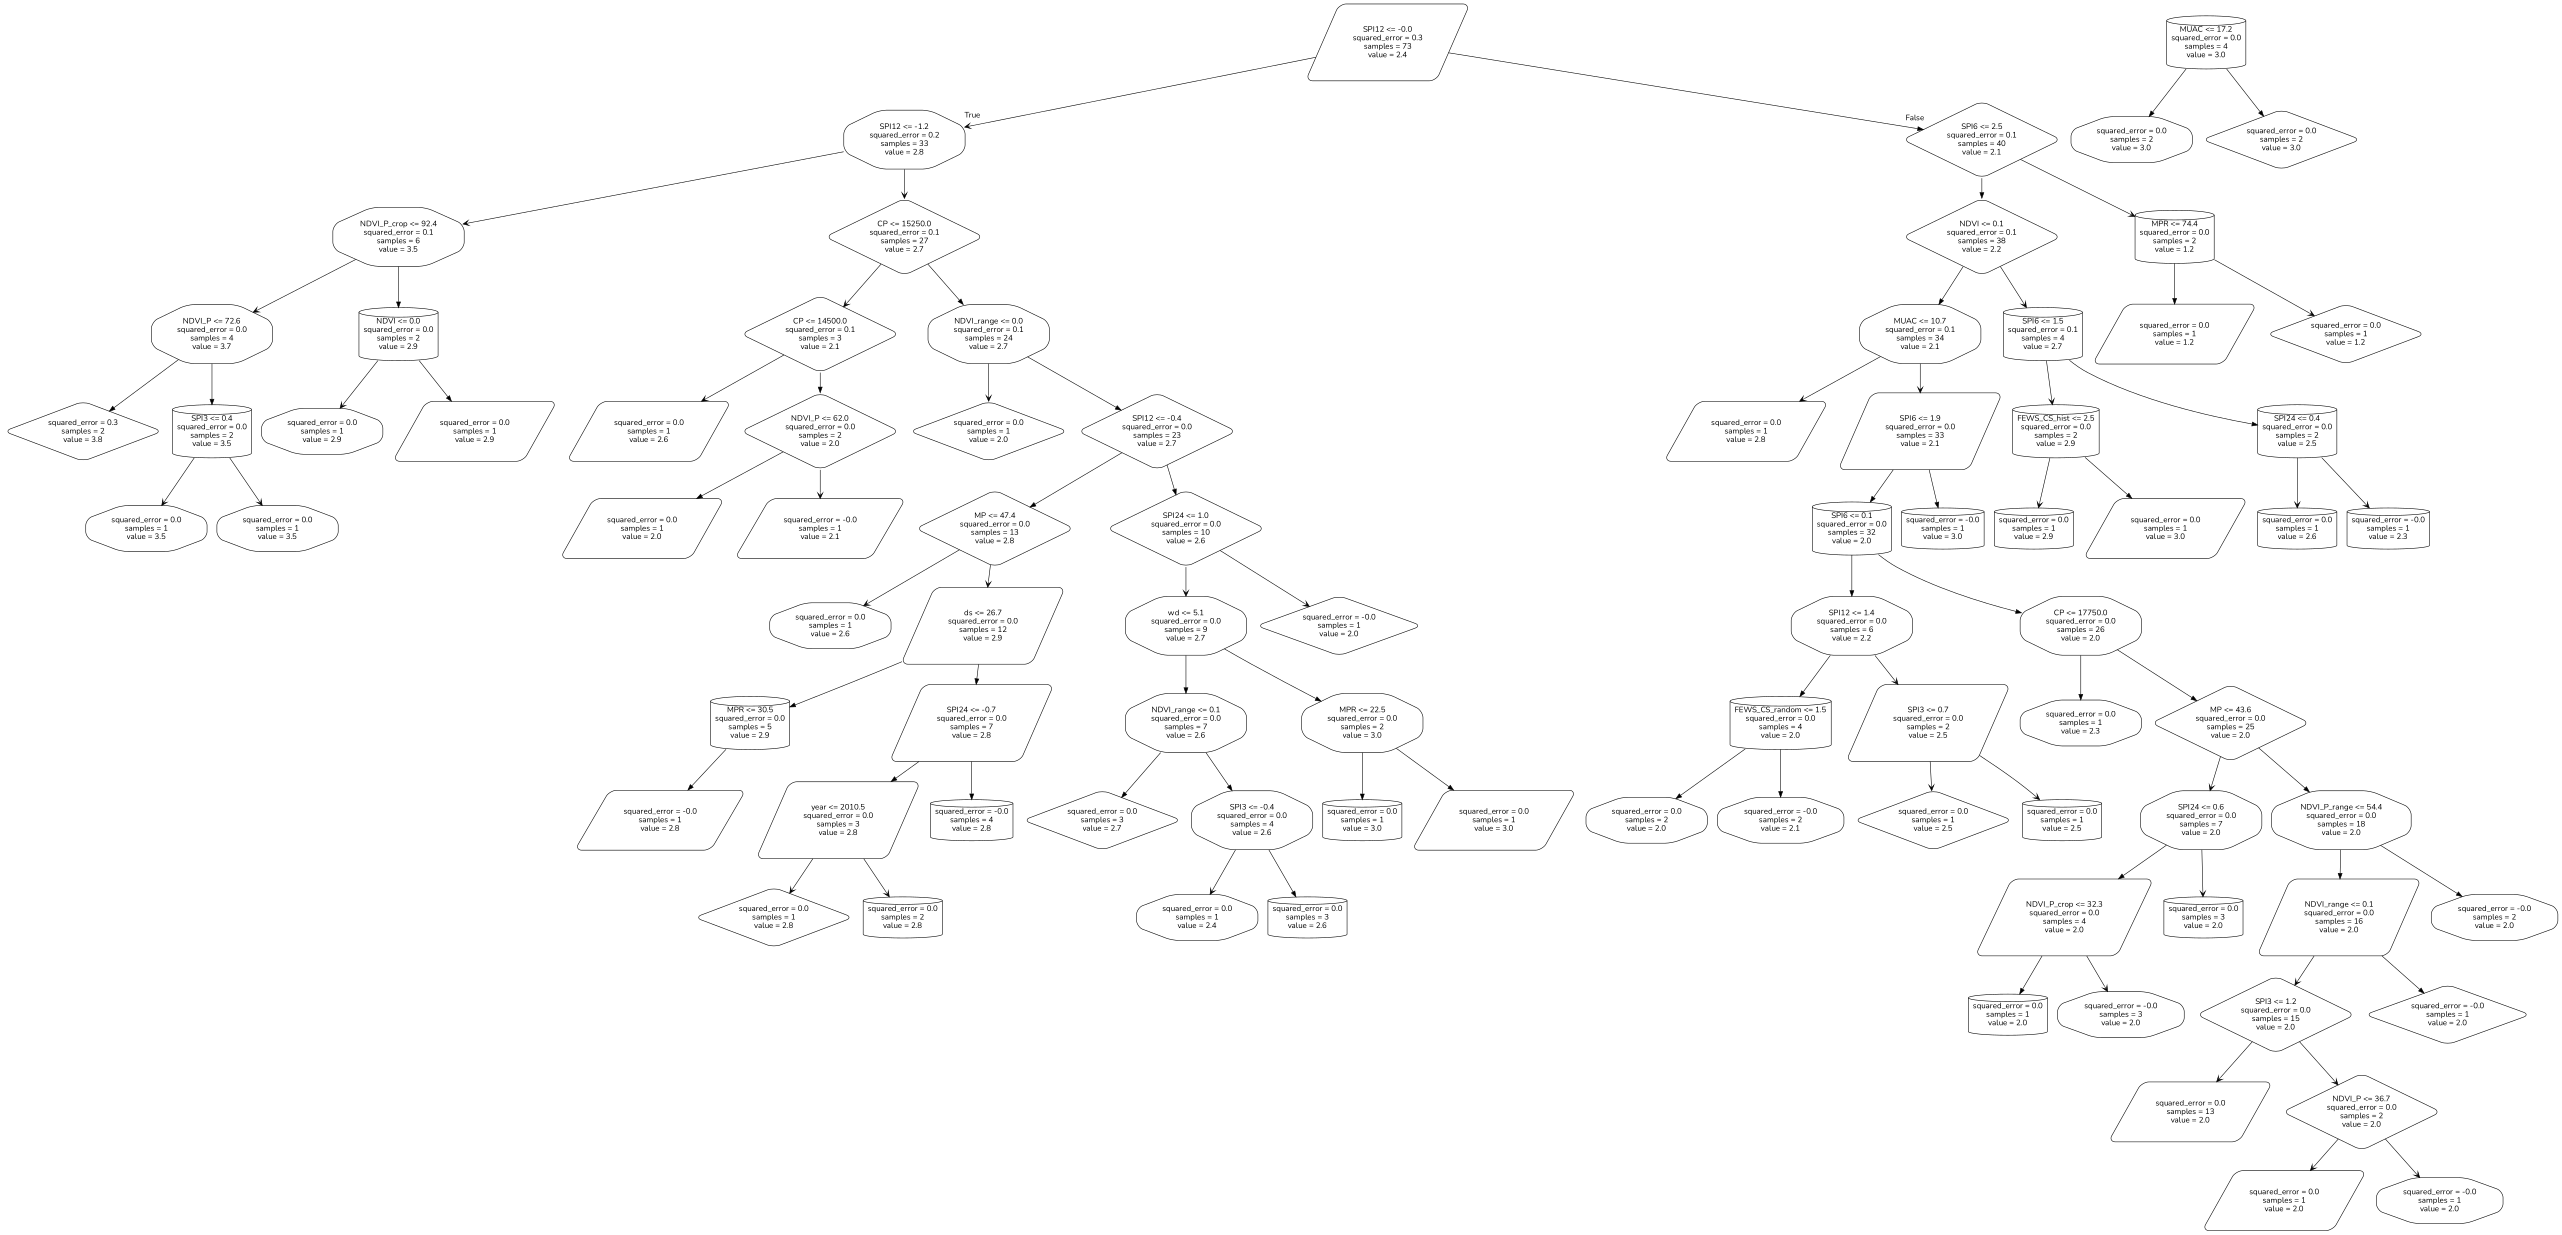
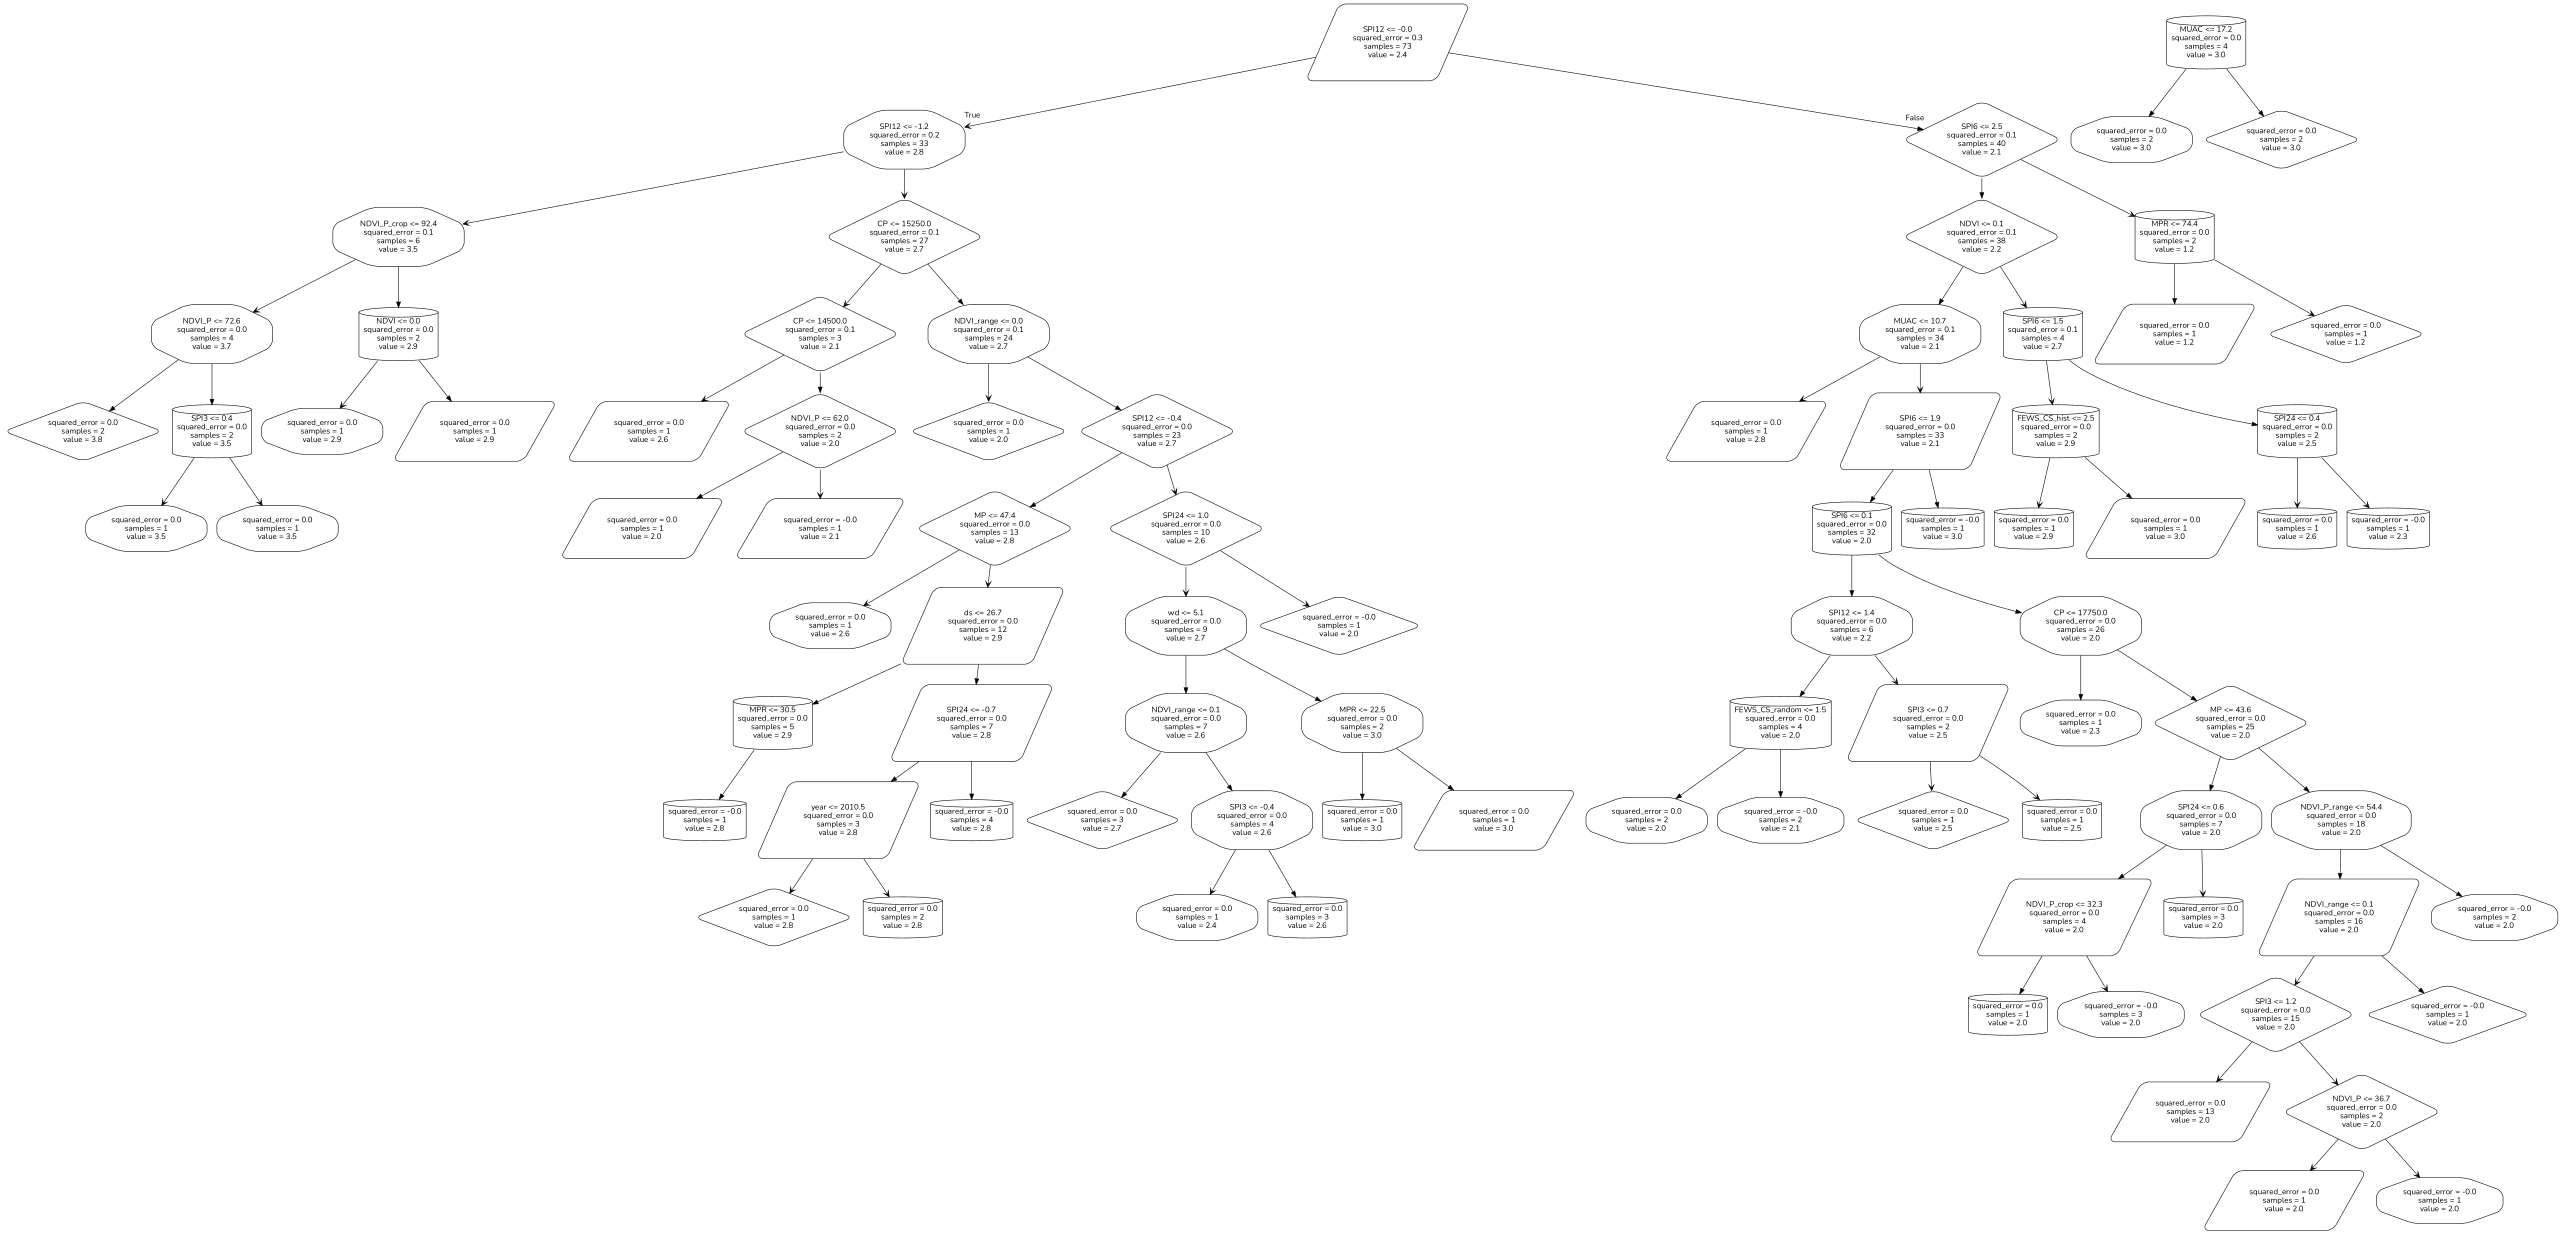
(83, 431) -> (83, 431)
(1171, 477) -> (1171, 477)
(2216, 771) -> (2216, 771)
(660, 820) -> (705, 820)
